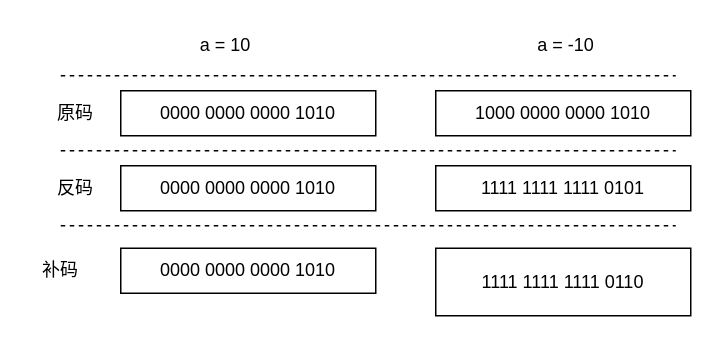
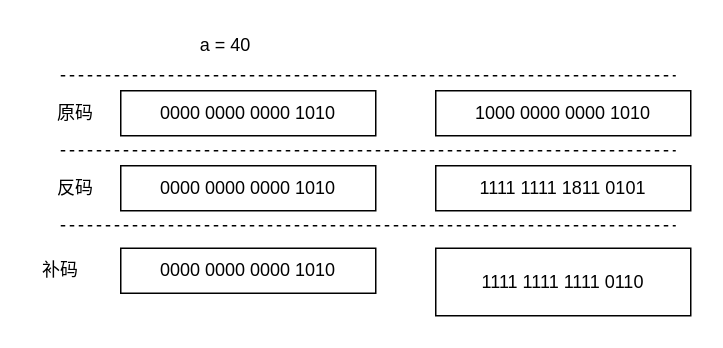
(226, 46) -> (226, 46)
(566, 46) -> none
(563, 188) -> (563, 188)
